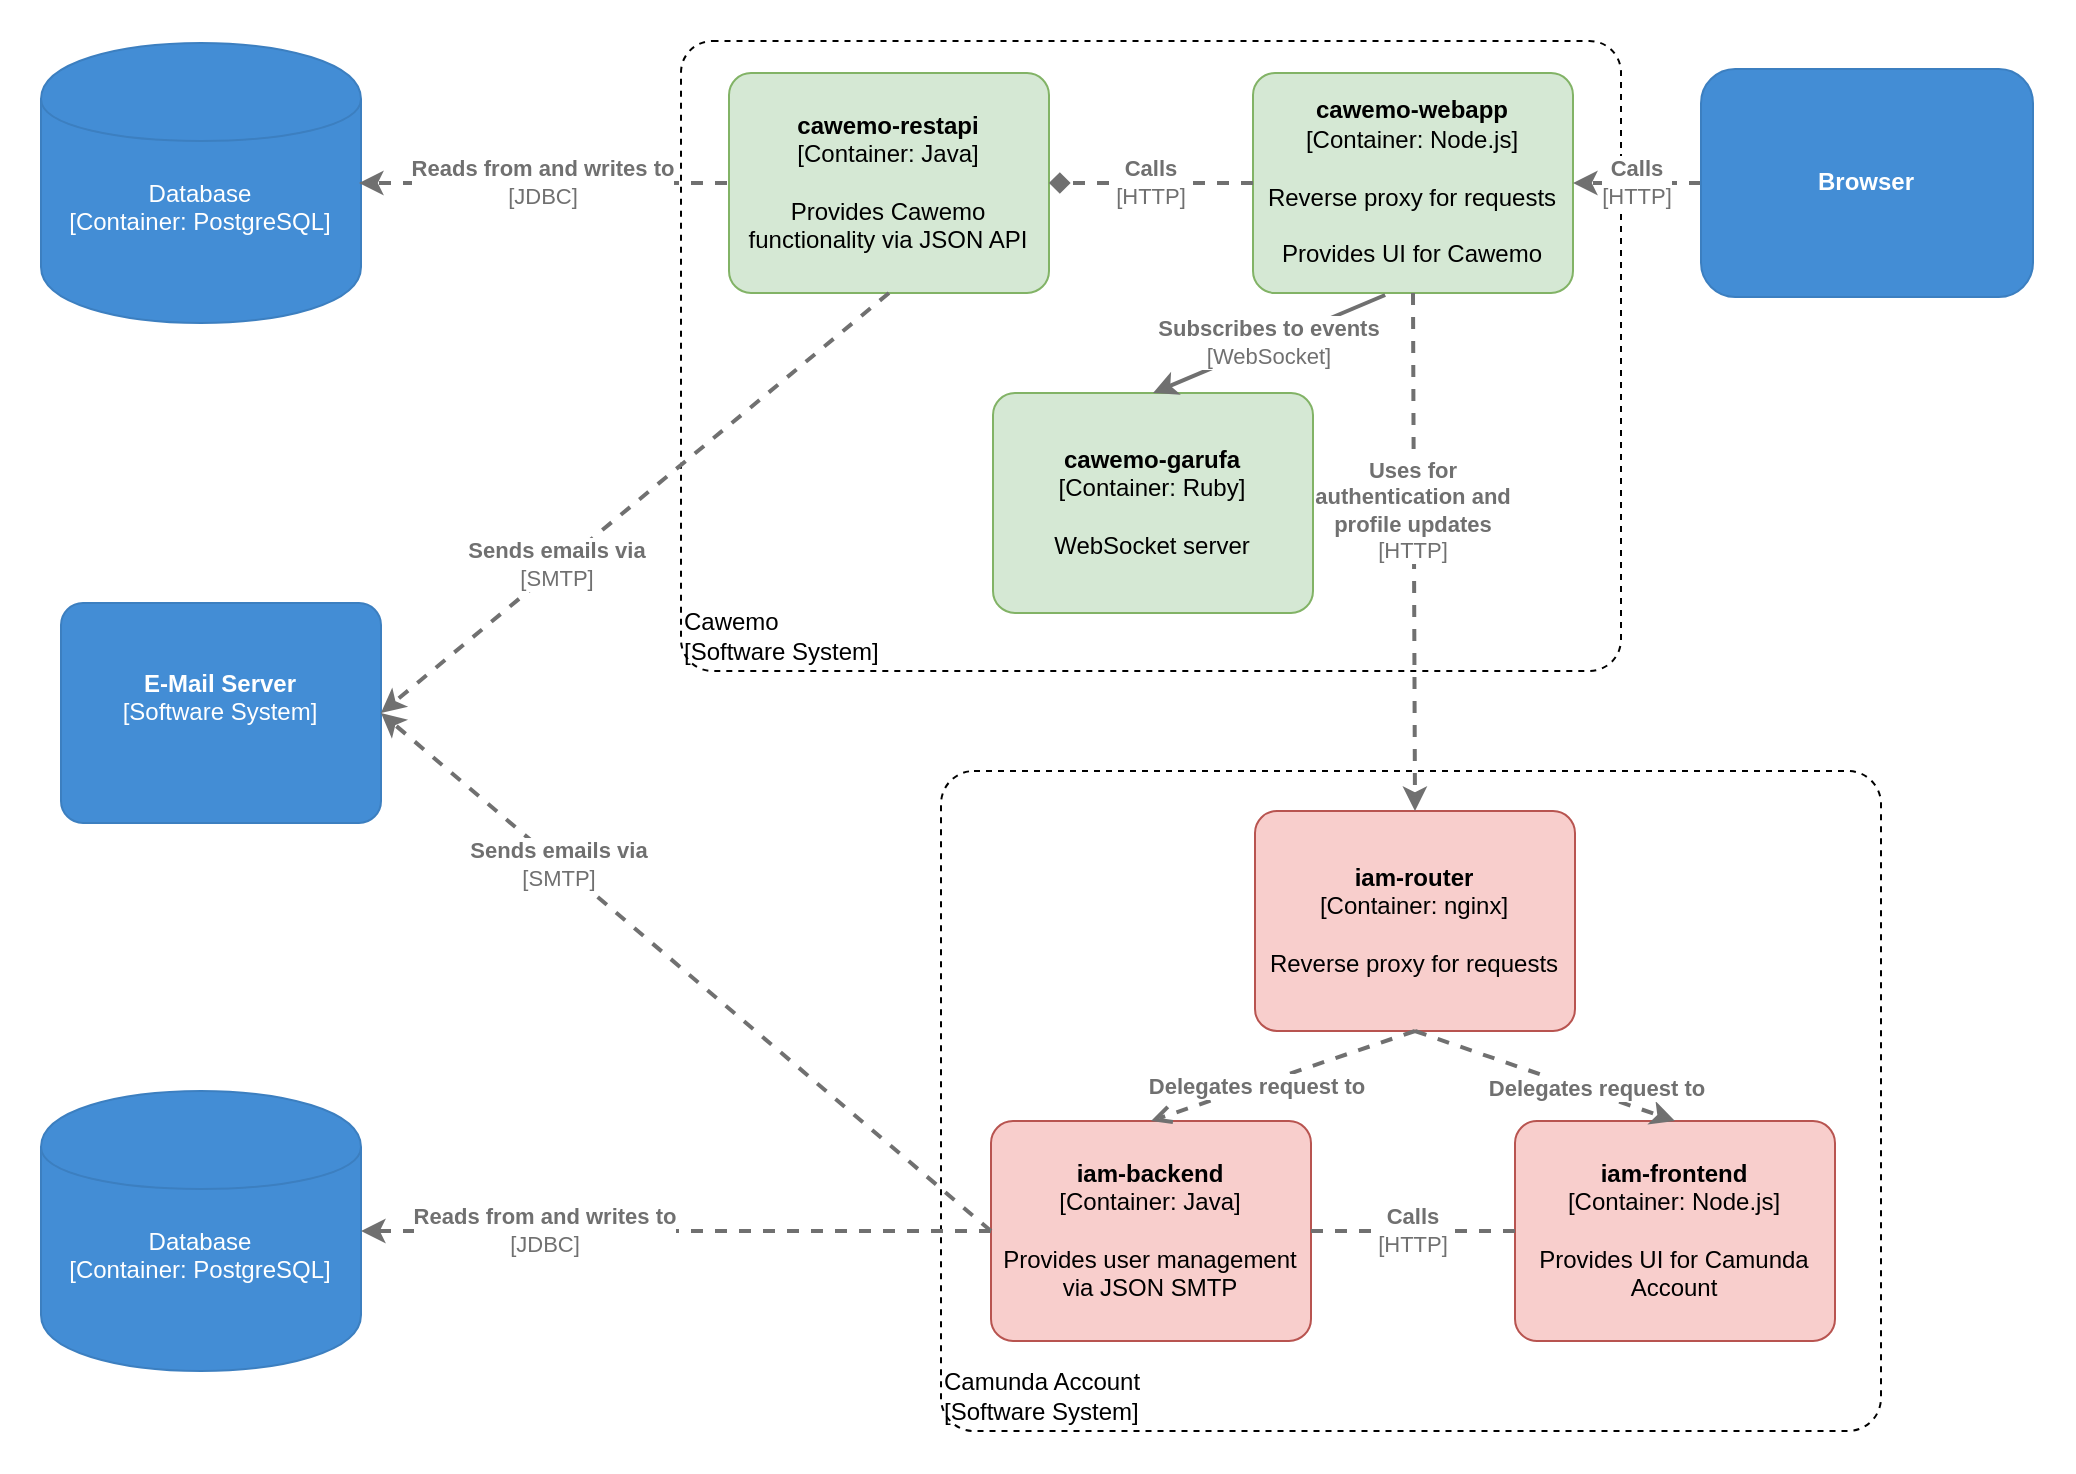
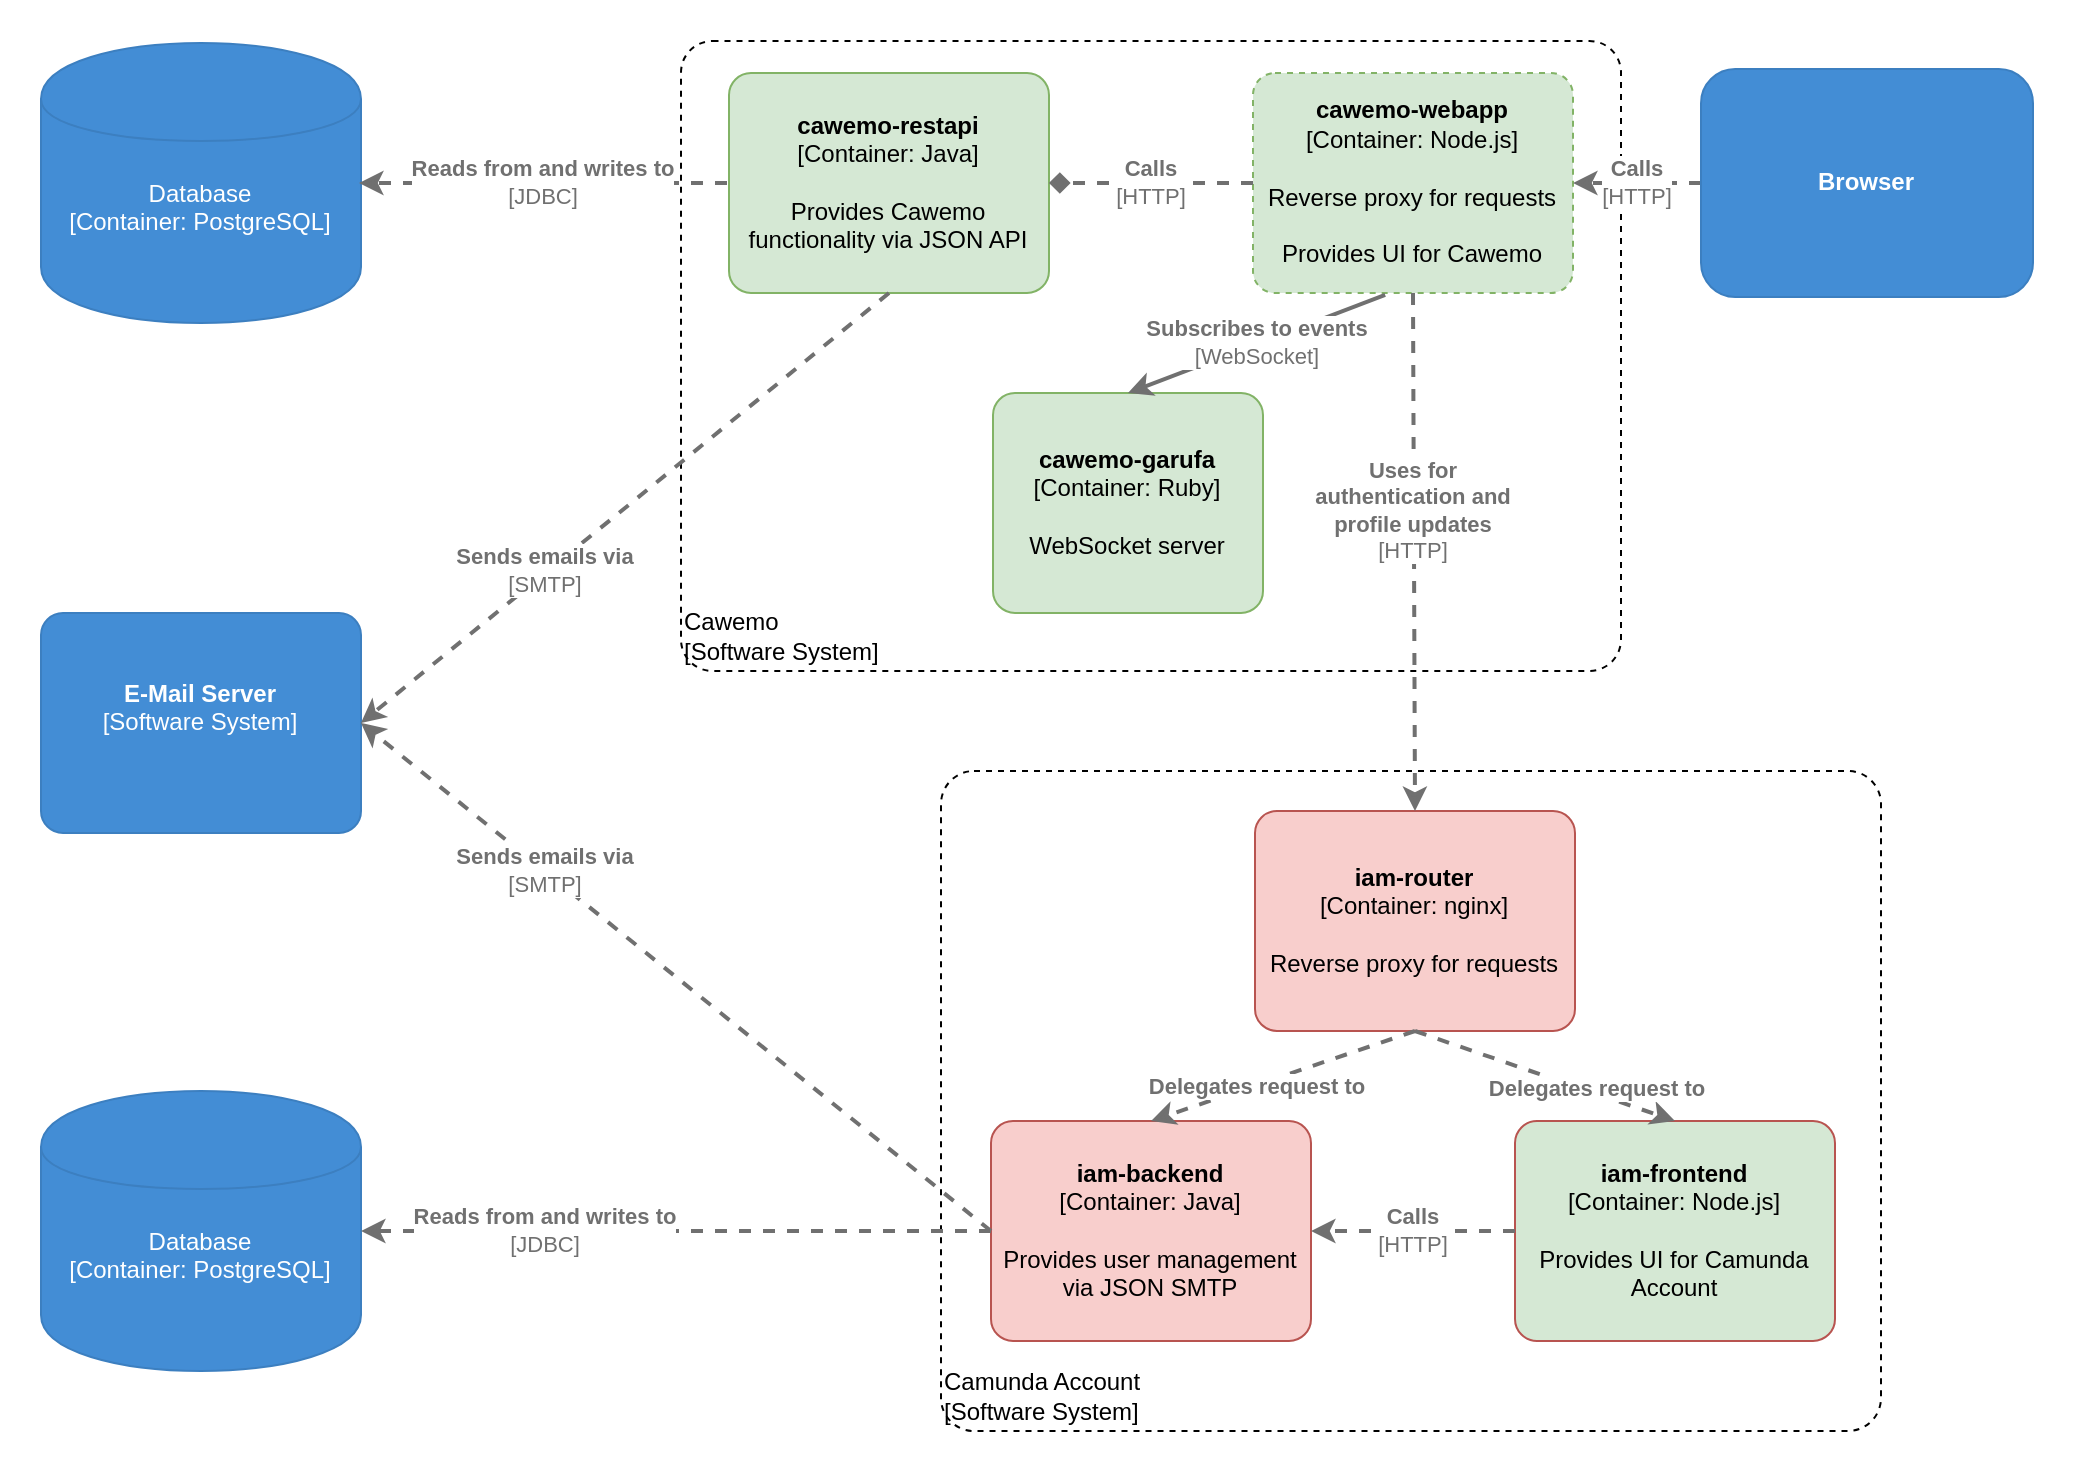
(1413, 183) -> (1413, 183)
(1153, 503) -> (1128, 503)
(221, 713) -> (201, 723)
(1167, 1116) -> (1169, 1115)
(1322, 1231) -> (1330, 1231)
(1675, 1231) -> (1675, 1231)
